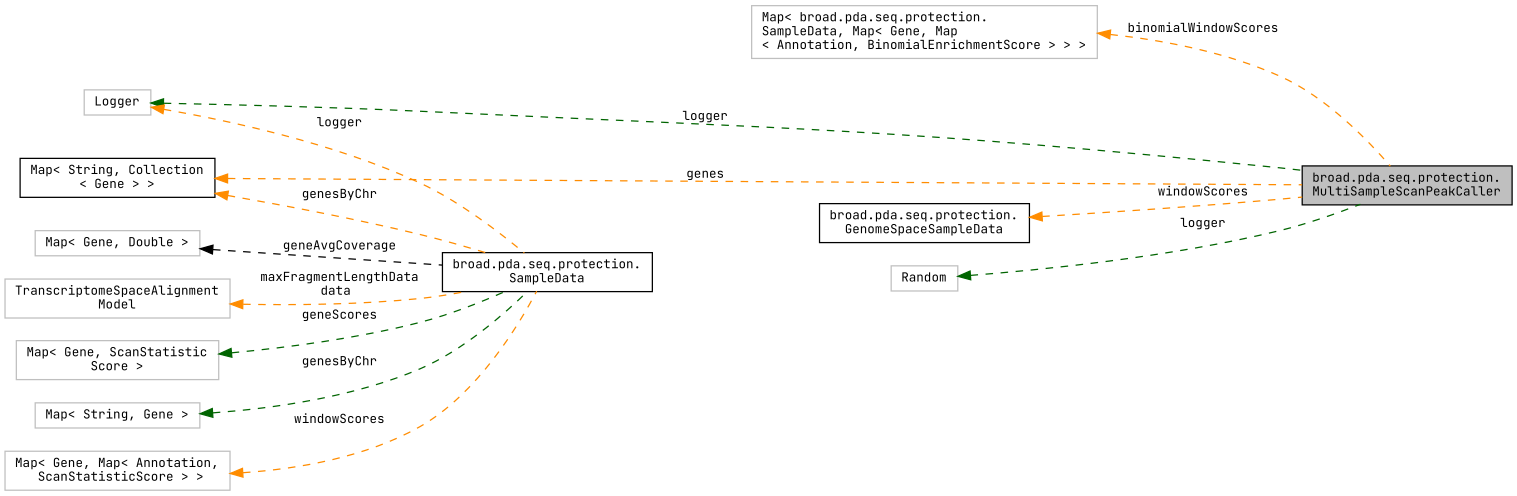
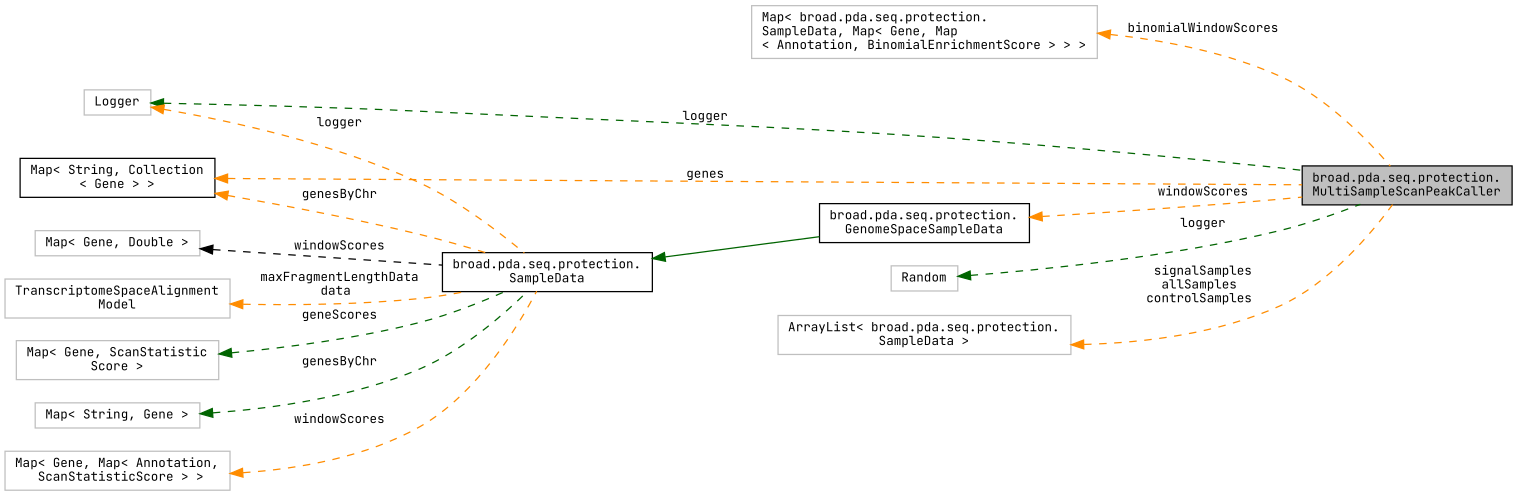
(336, 246) -> (336, 246)
none -> (742, 247)
none -> (924, 335)
